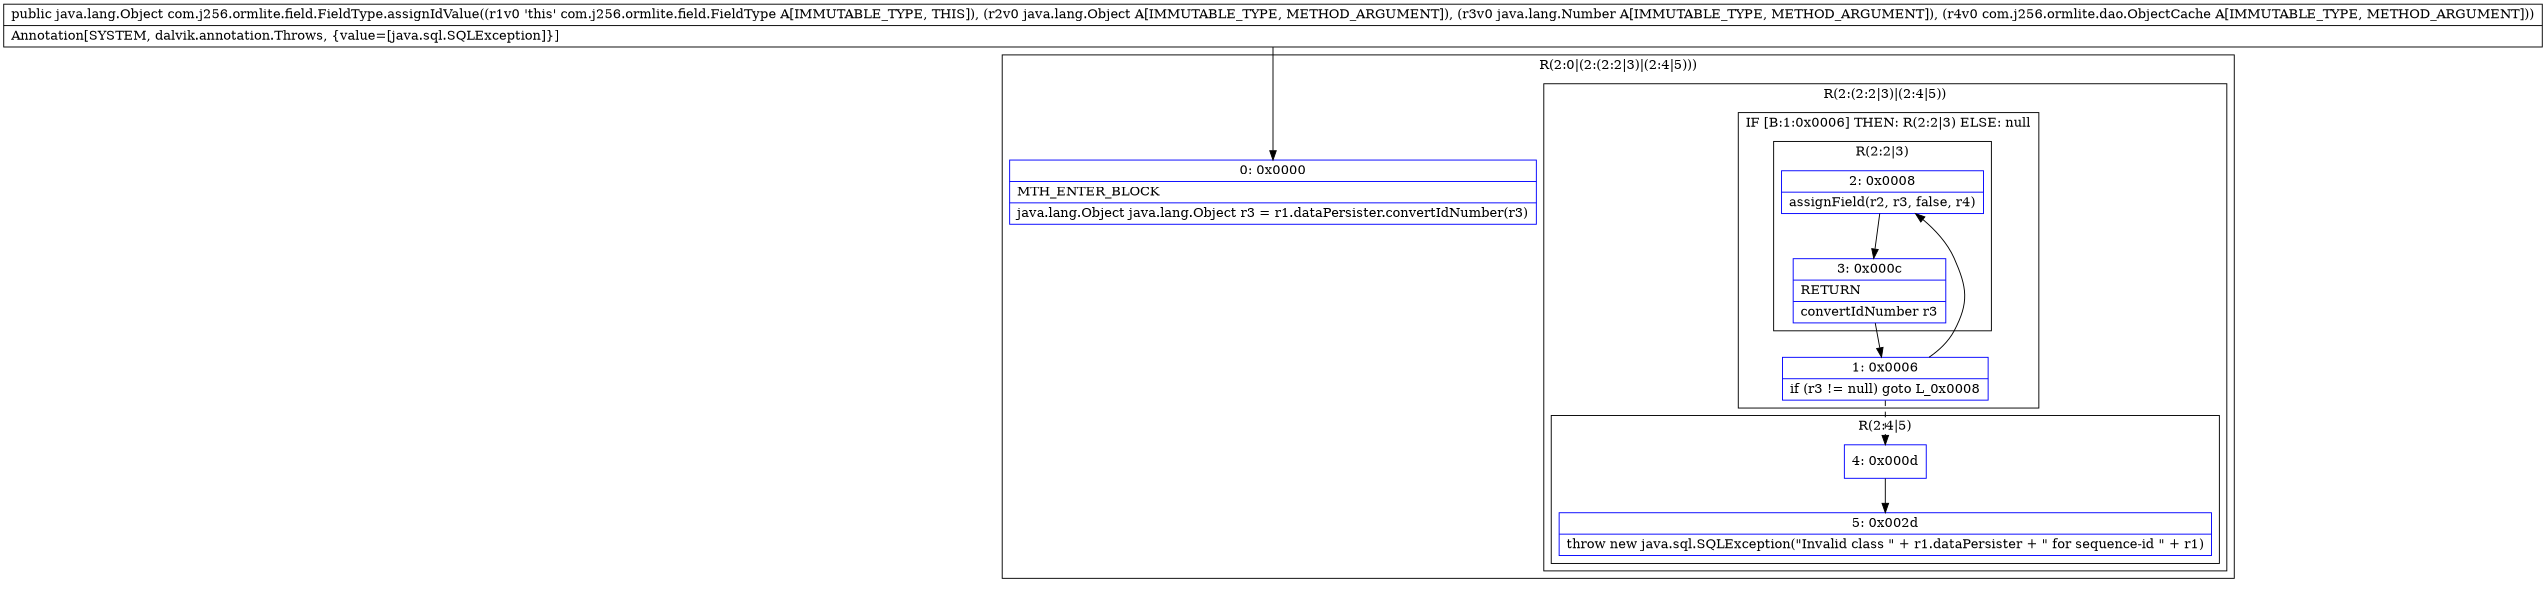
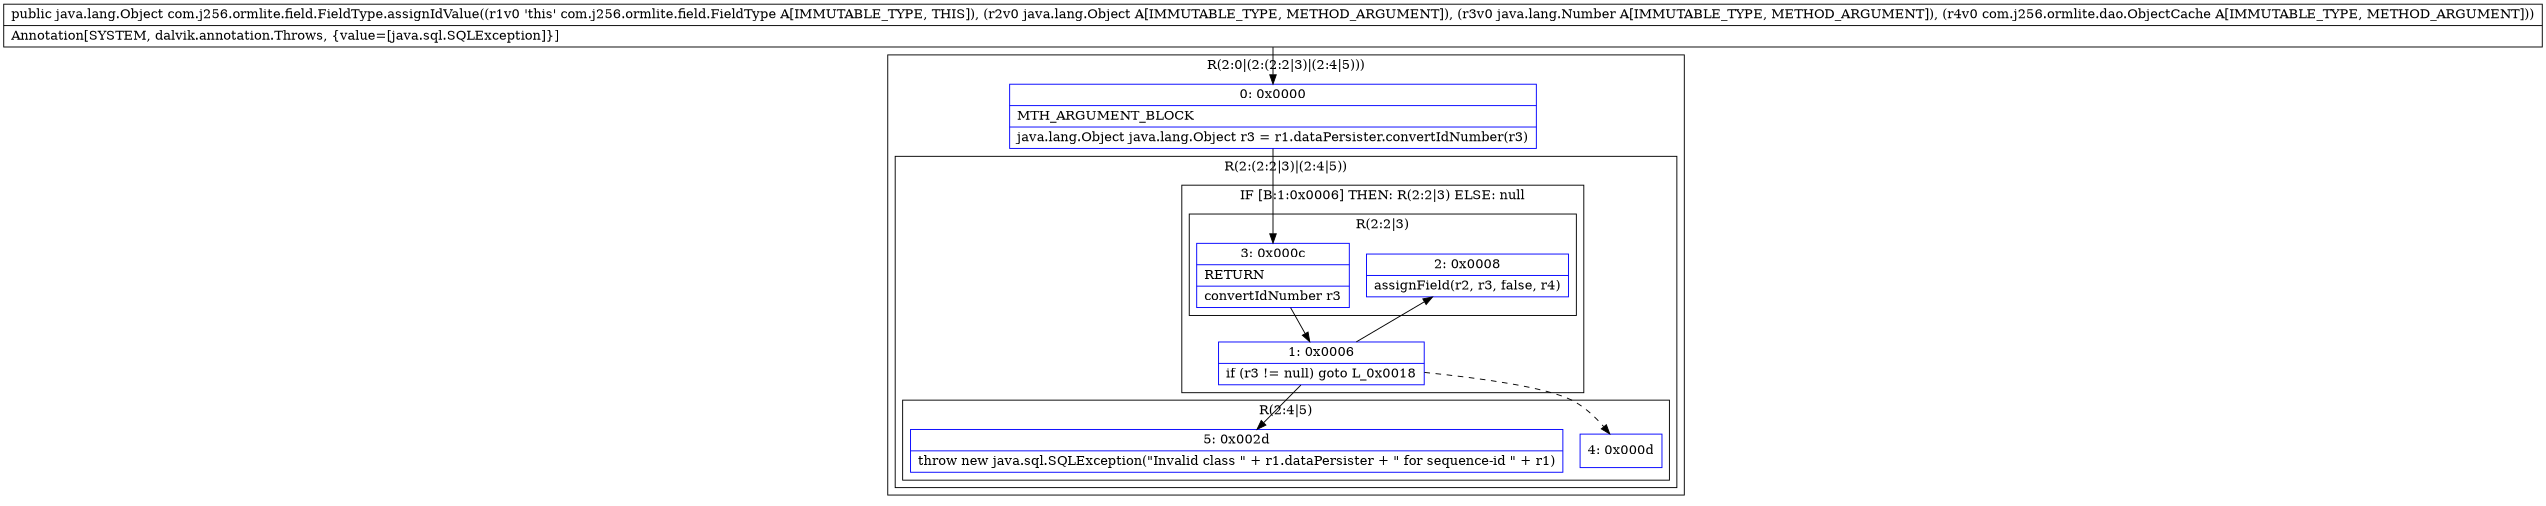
(1089, 192) -> (1106, 116)
(1877, 231) -> (1273, 191)
(1885, 389) -> (1321, 374)
(1885, 491) -> (1280, 407)
